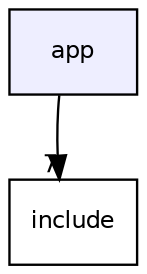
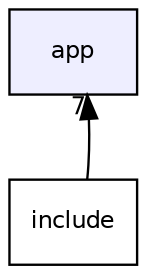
(57, 125) -> (89, 149)
